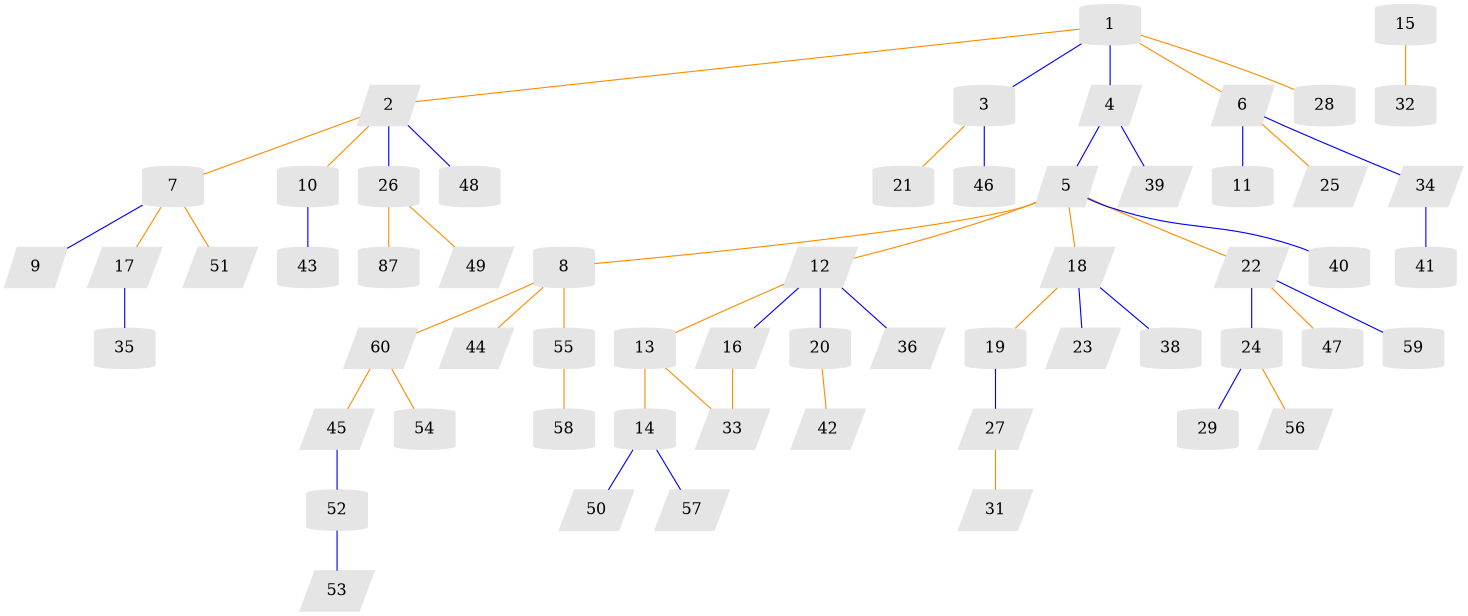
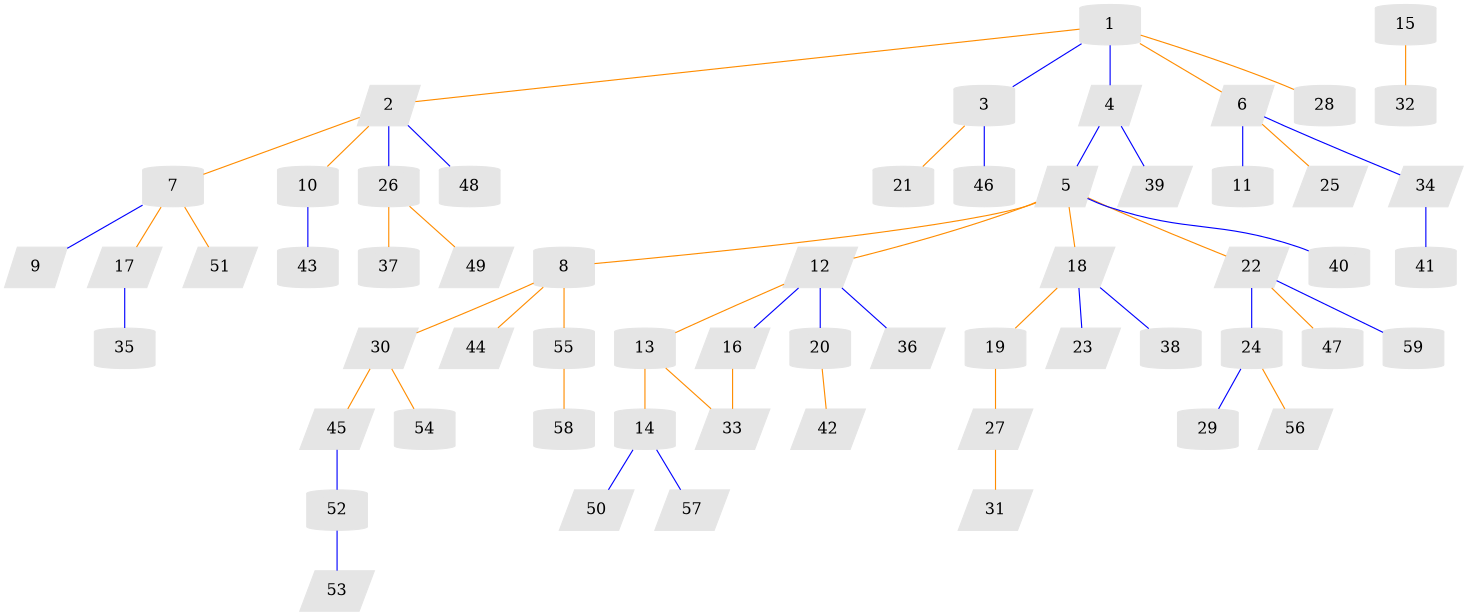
(389, 267) -> (389, 267)
(381, 348) -> (381, 348)
(996, 389) -> (996, 389)
